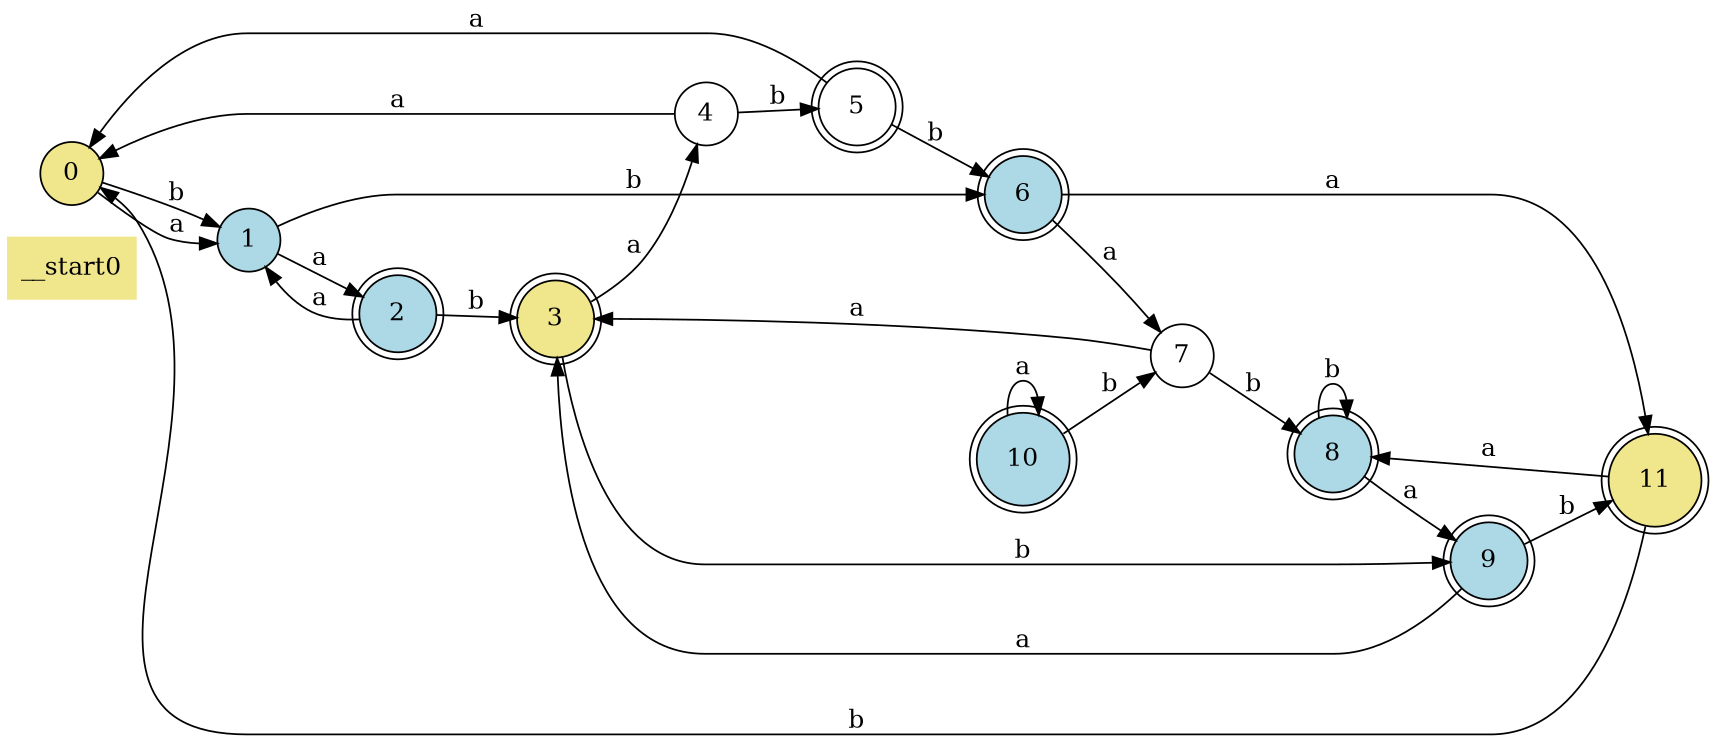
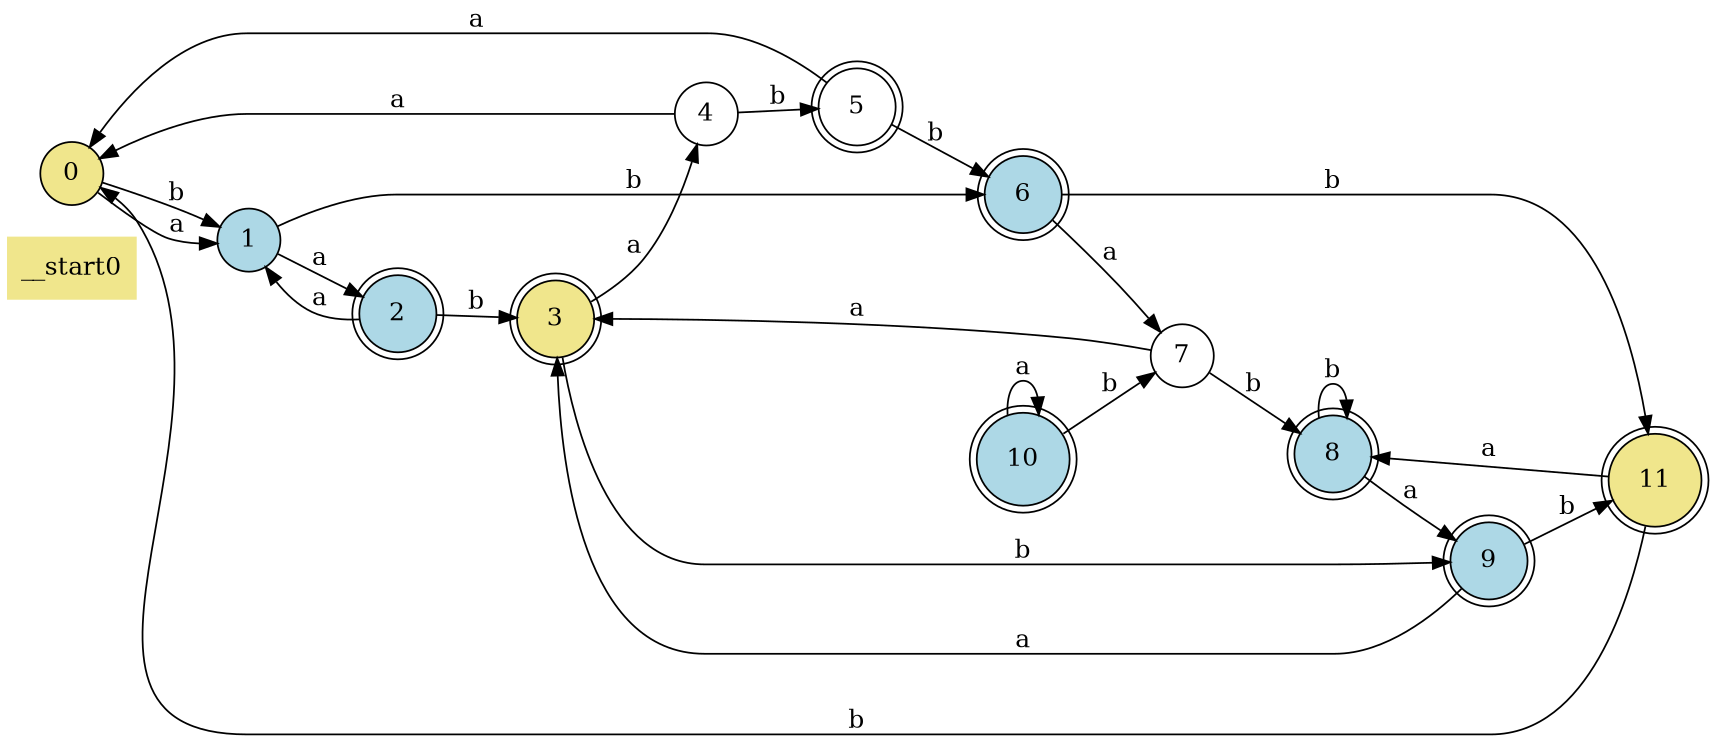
(1333, 181) -> (1333, 181)
